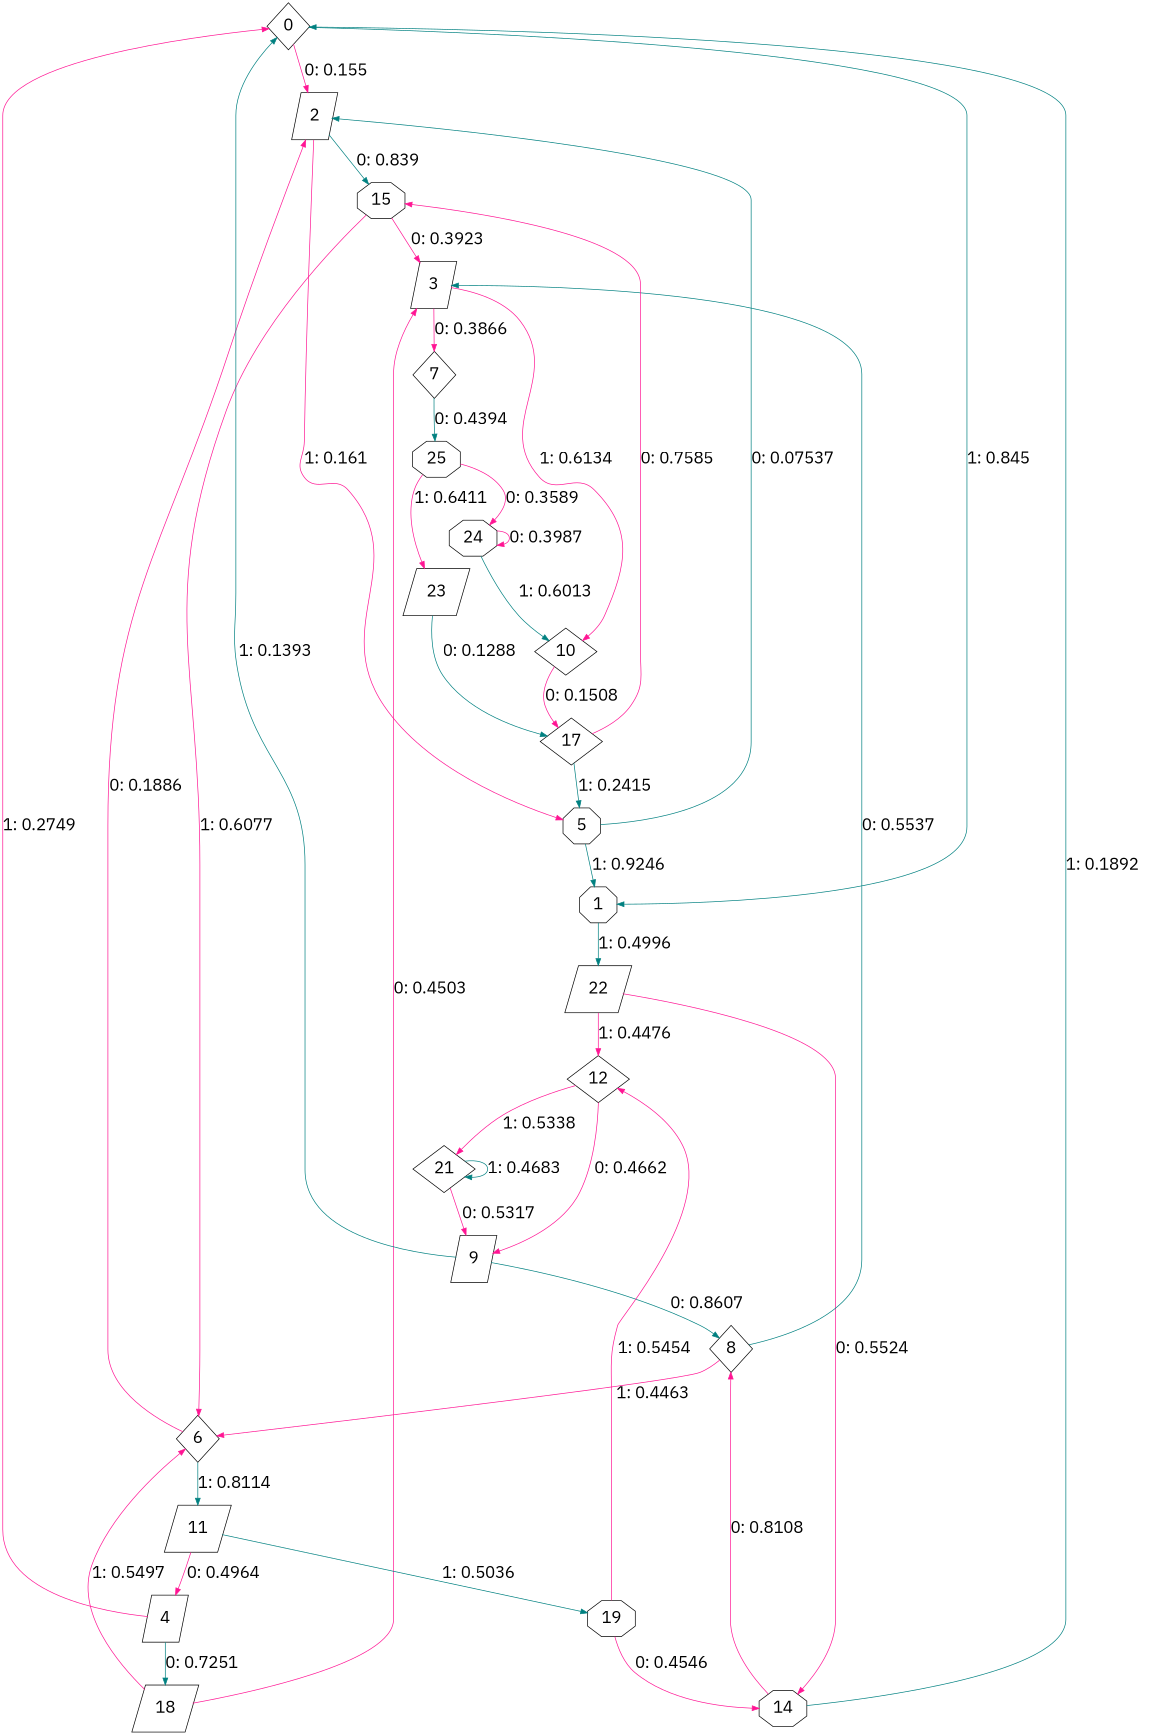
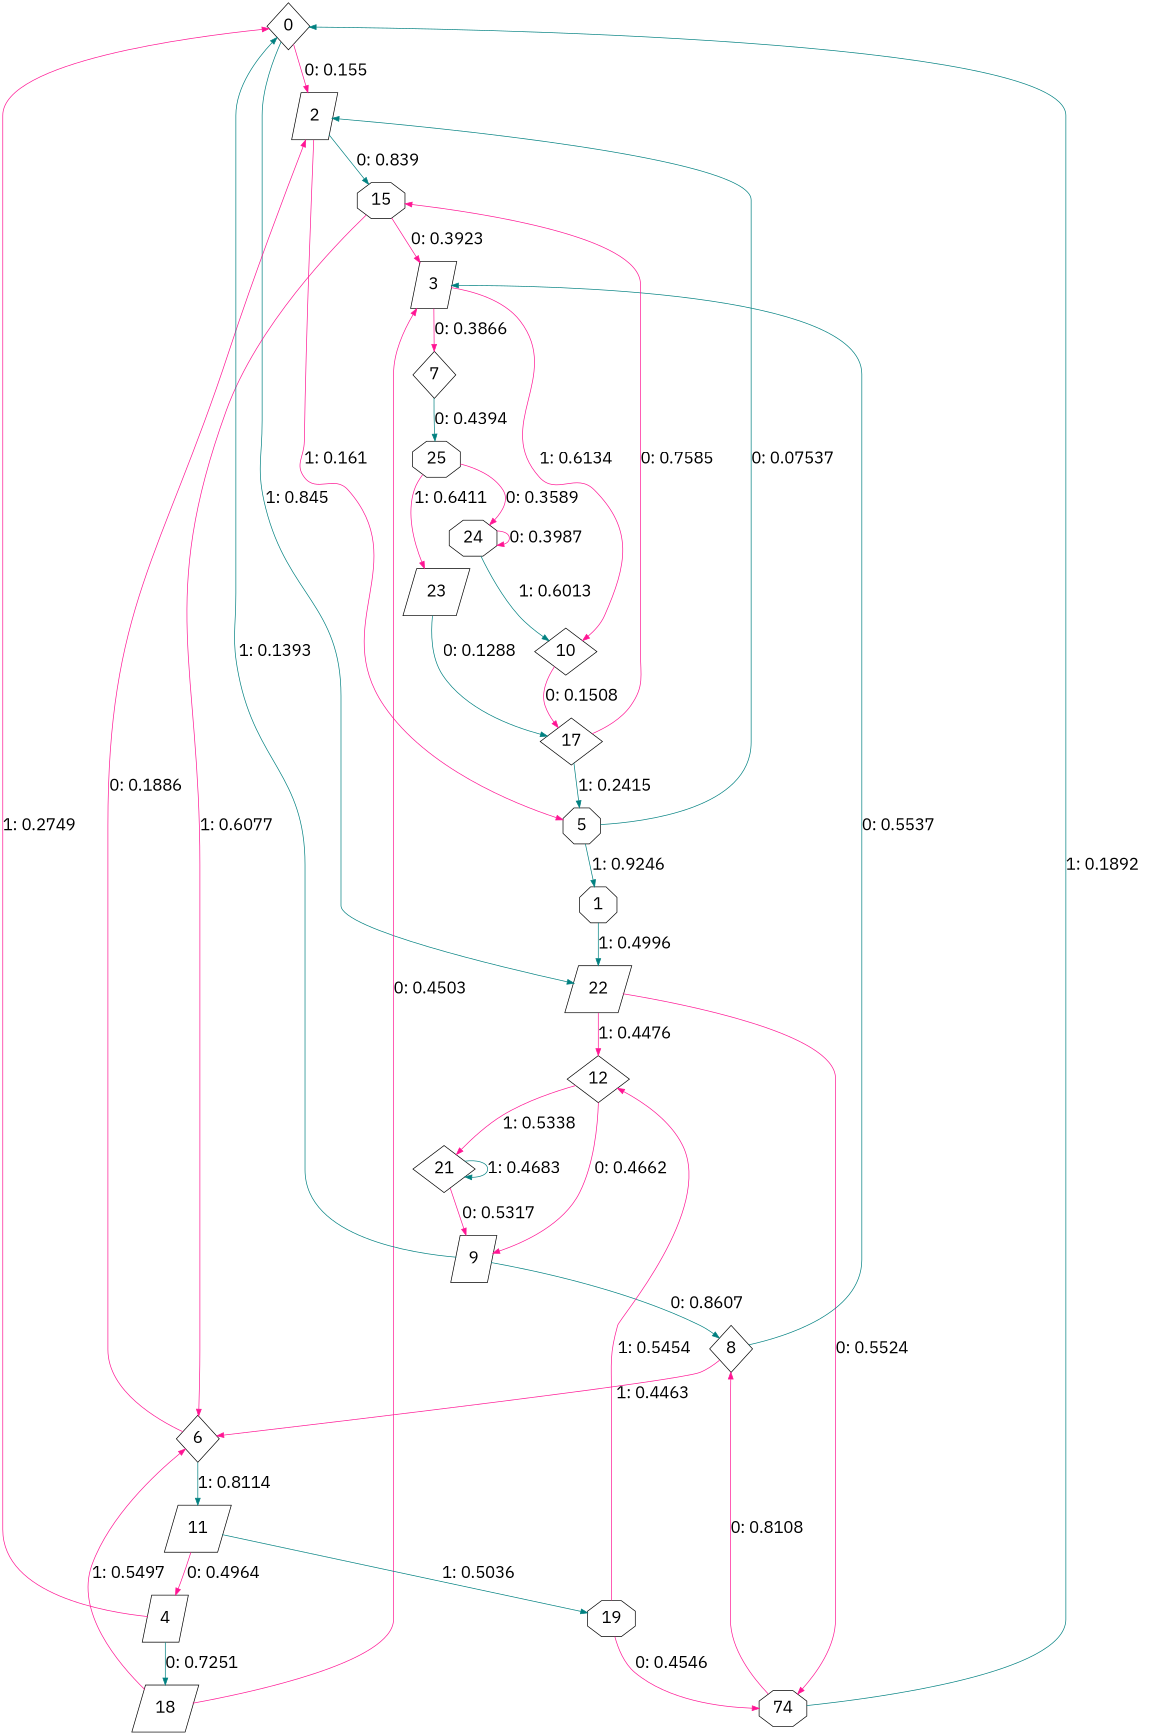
(967, 318) -> (306, 592)
(783, 1709) -> (783, 1709)
